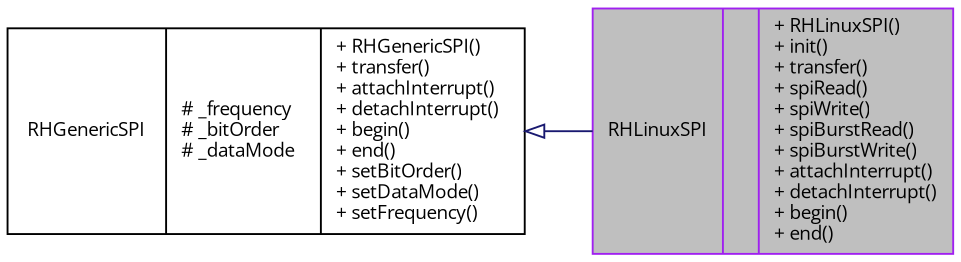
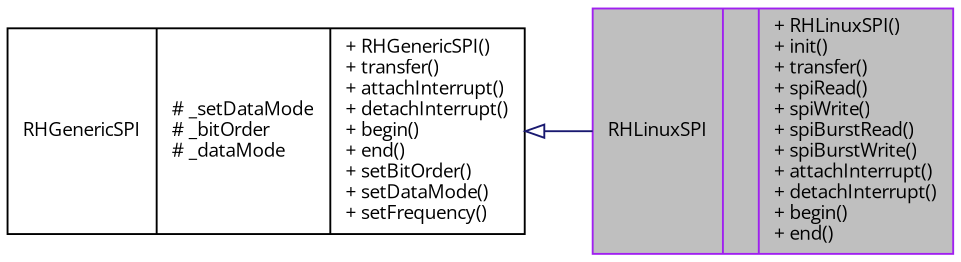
(237, 109) -> (243, 109)
